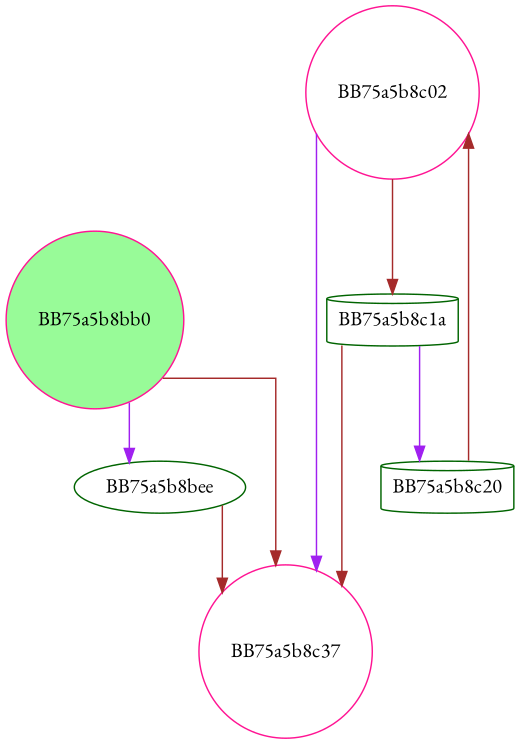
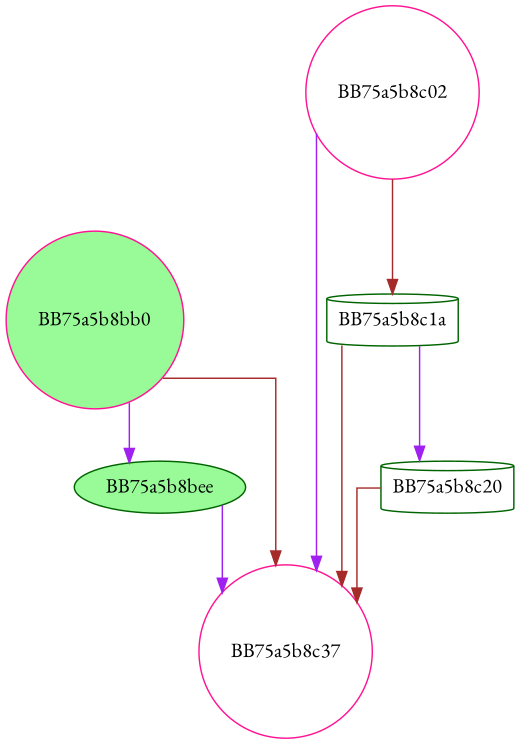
(469, 304) -> (357, 526)
(160, 487) -> (160, 487)
(222, 542) -> (222, 542)
